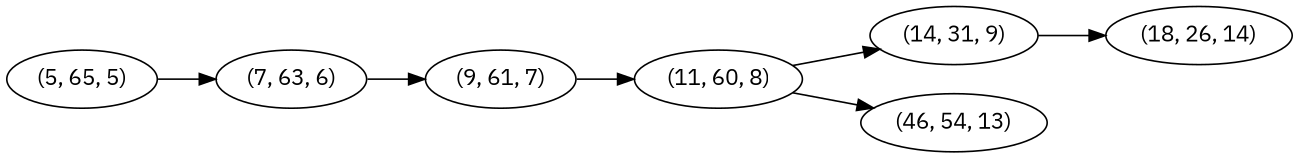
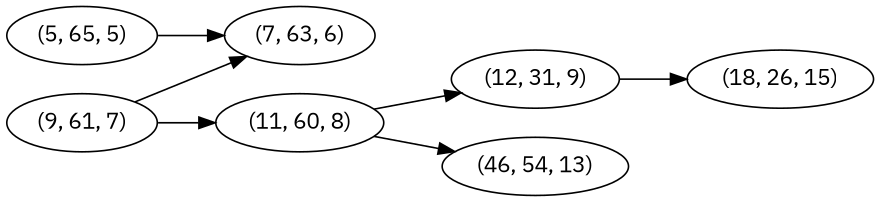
(954, 36) -> (535, 79)
(1199, 36) -> (780, 79)
(388, 79) -> (183, 82)
